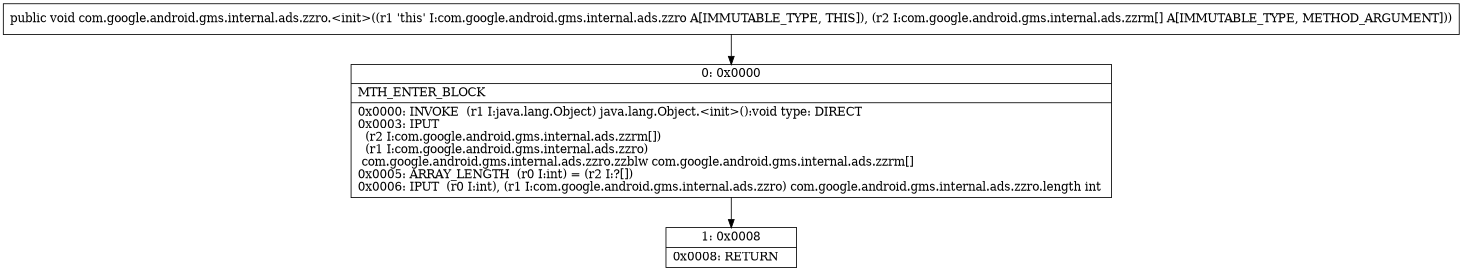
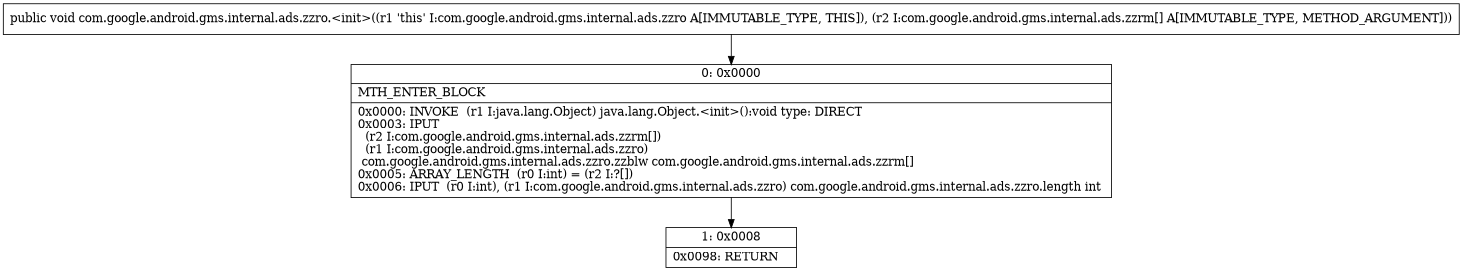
(731, 257) -> (731, 257)
